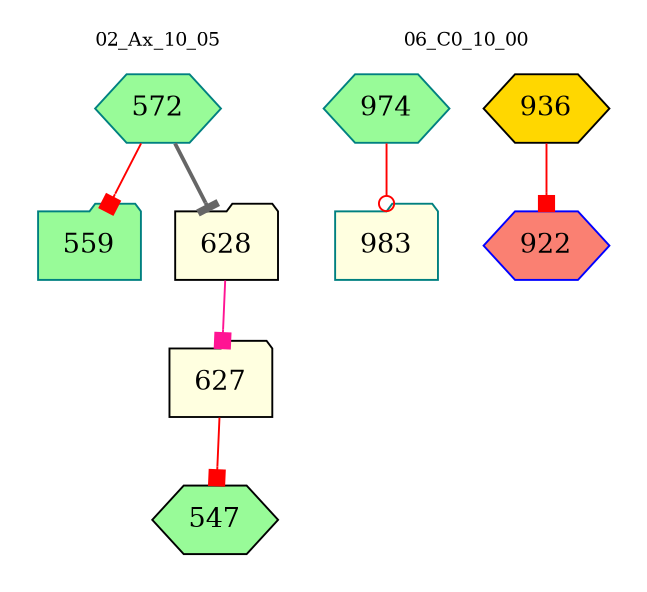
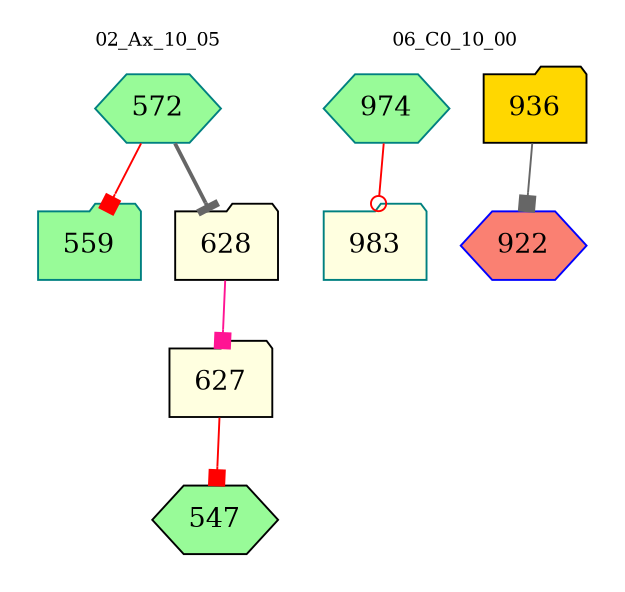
(546, 109) -> (535, 109)
(546, 168) -> (530, 168)
